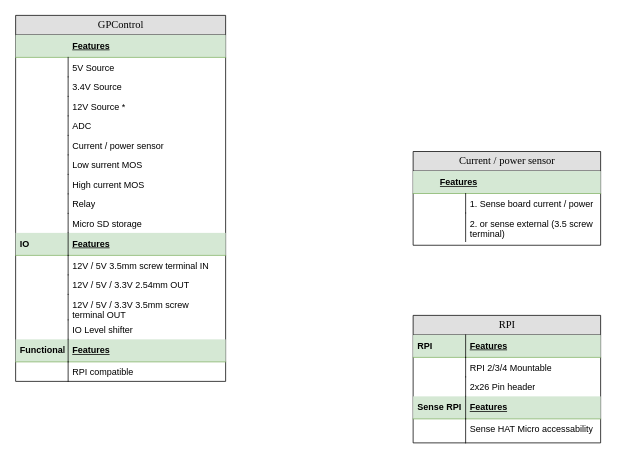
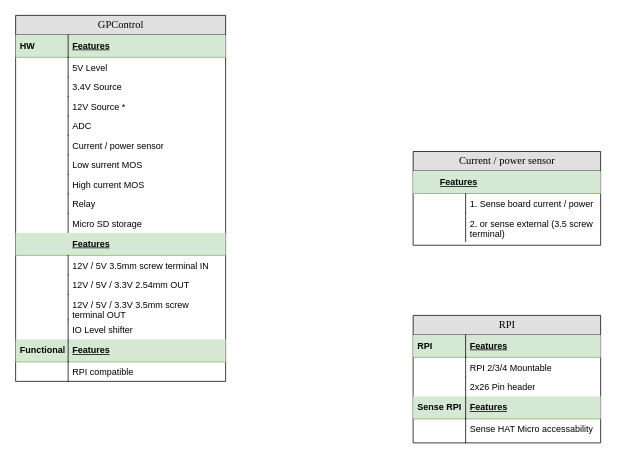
none -> (42, 46)
(65, 68) -> (61, 68)
(42, 244) -> none
